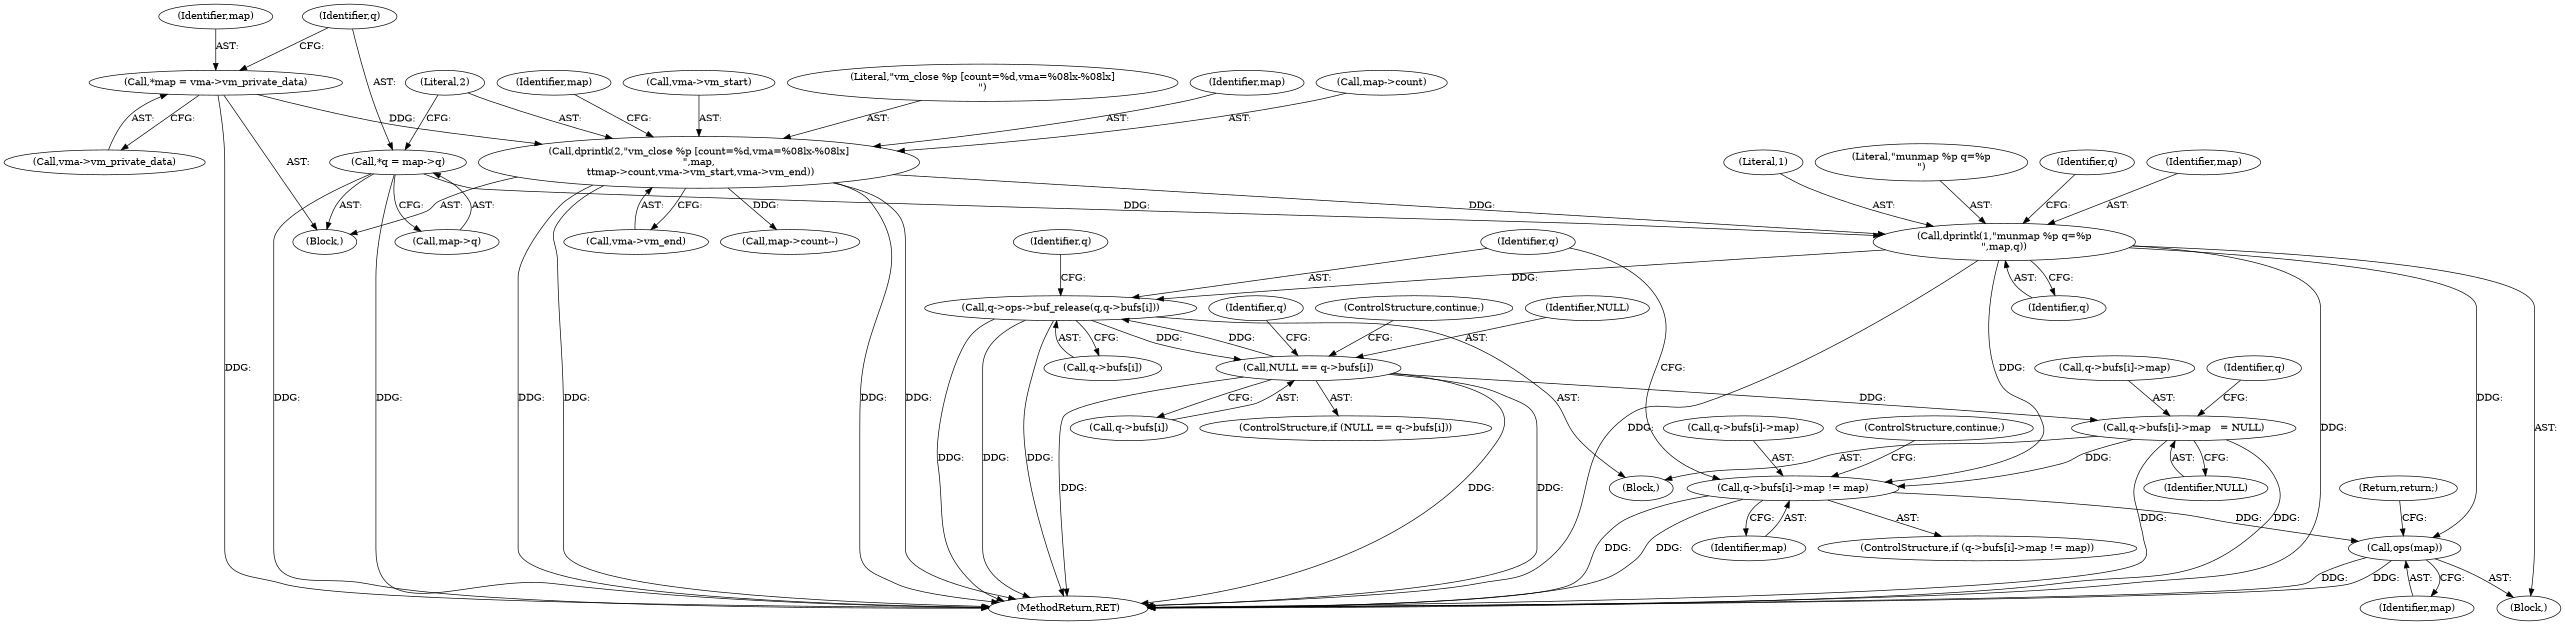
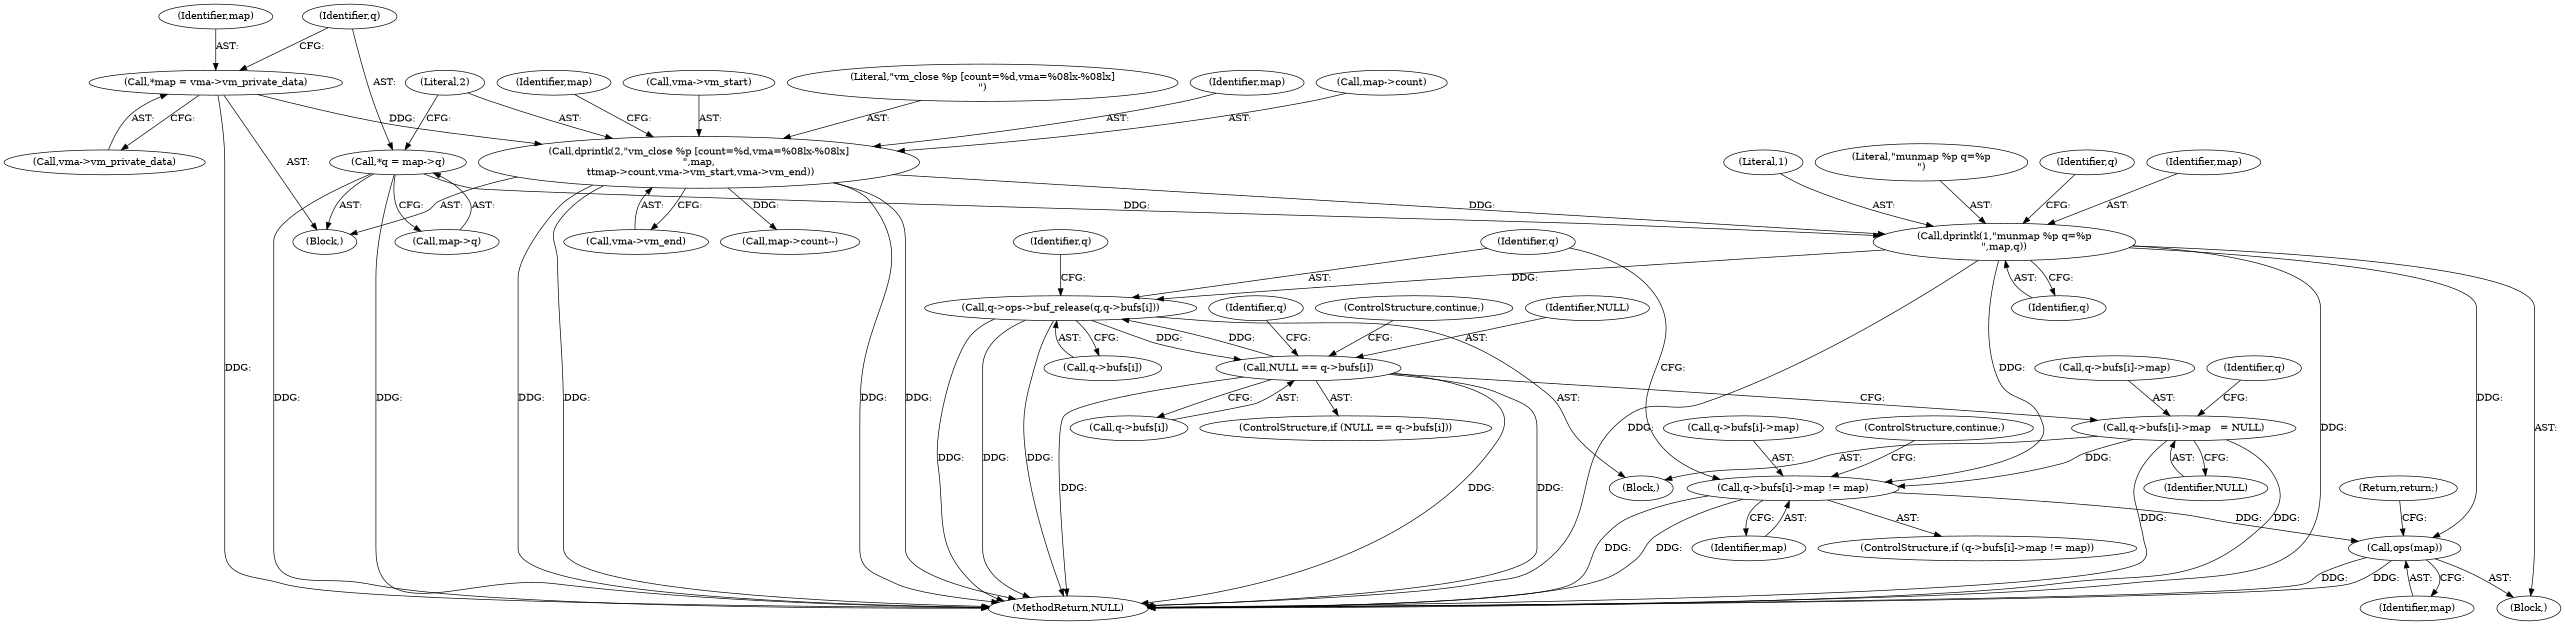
(1874, 398) -> (1874, 398)
(1068, 608) -> (1068, 608)
